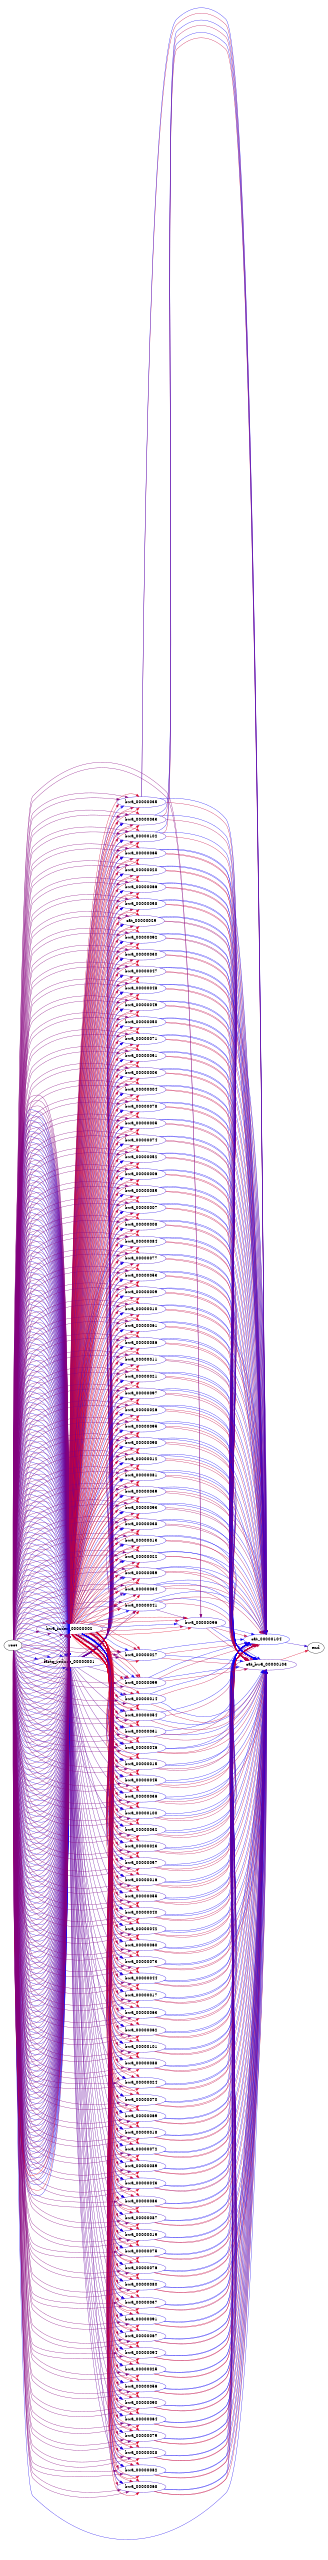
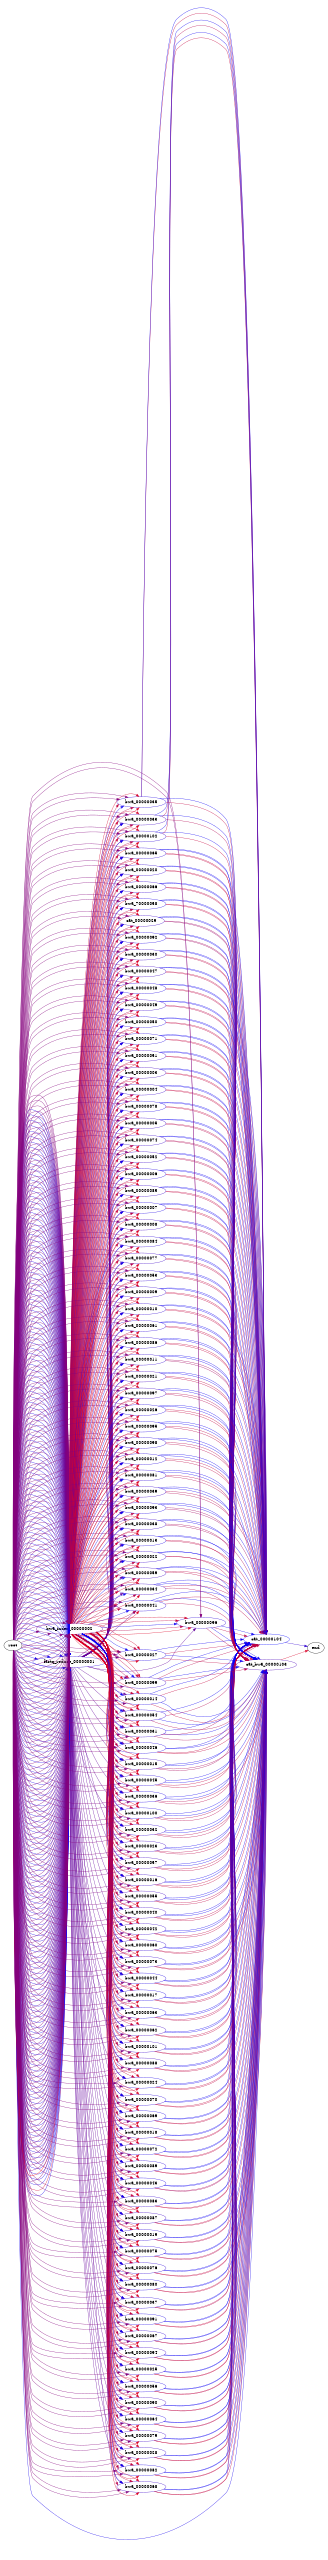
(141, 904) -> (141, 904)
(170, 1614) -> (149, 1669)
